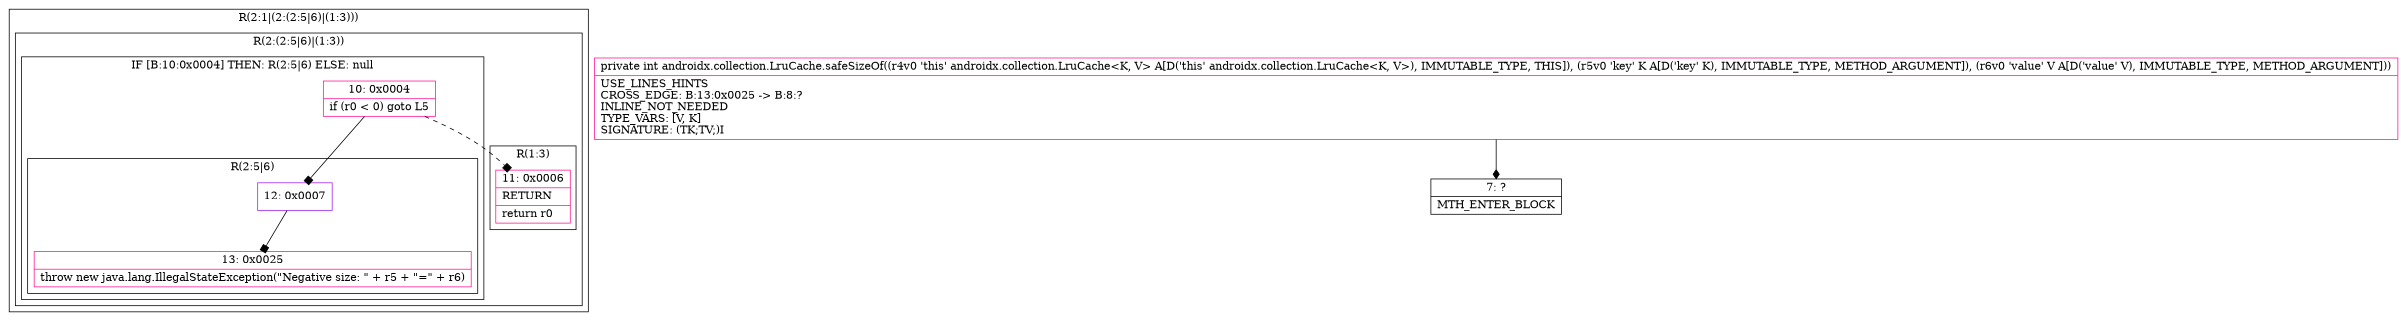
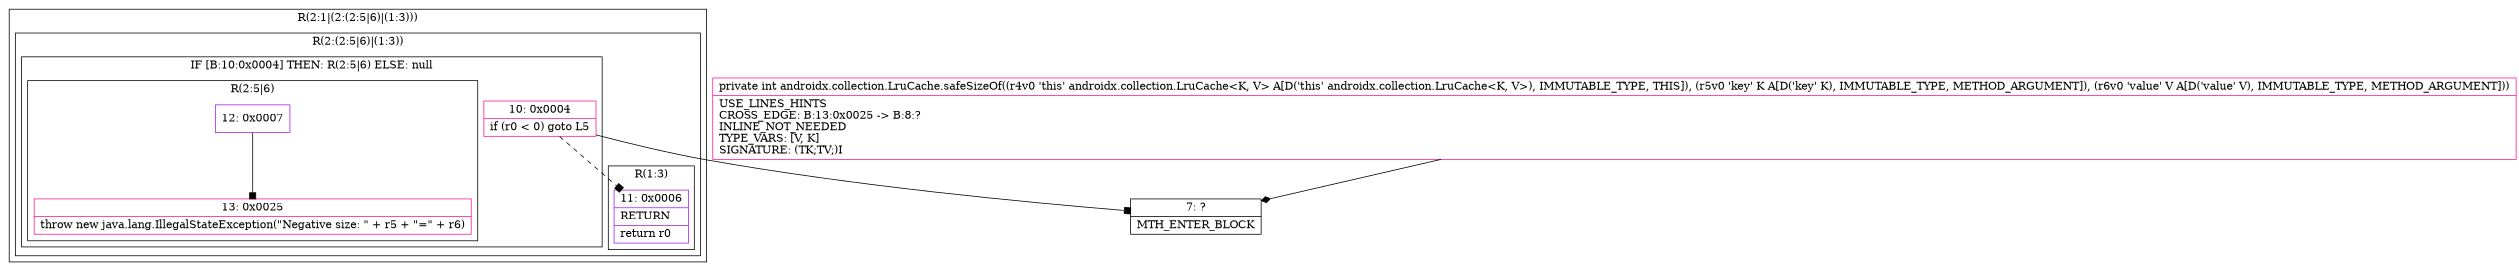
(338, 147) -> (858, 183)
(533, 197) -> (651, 217)
